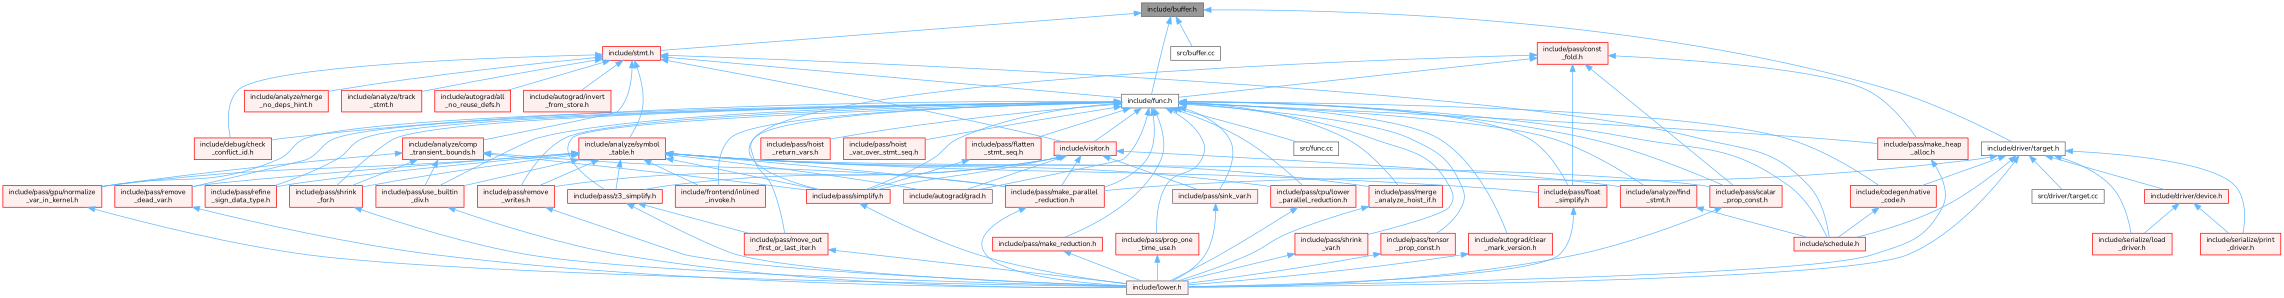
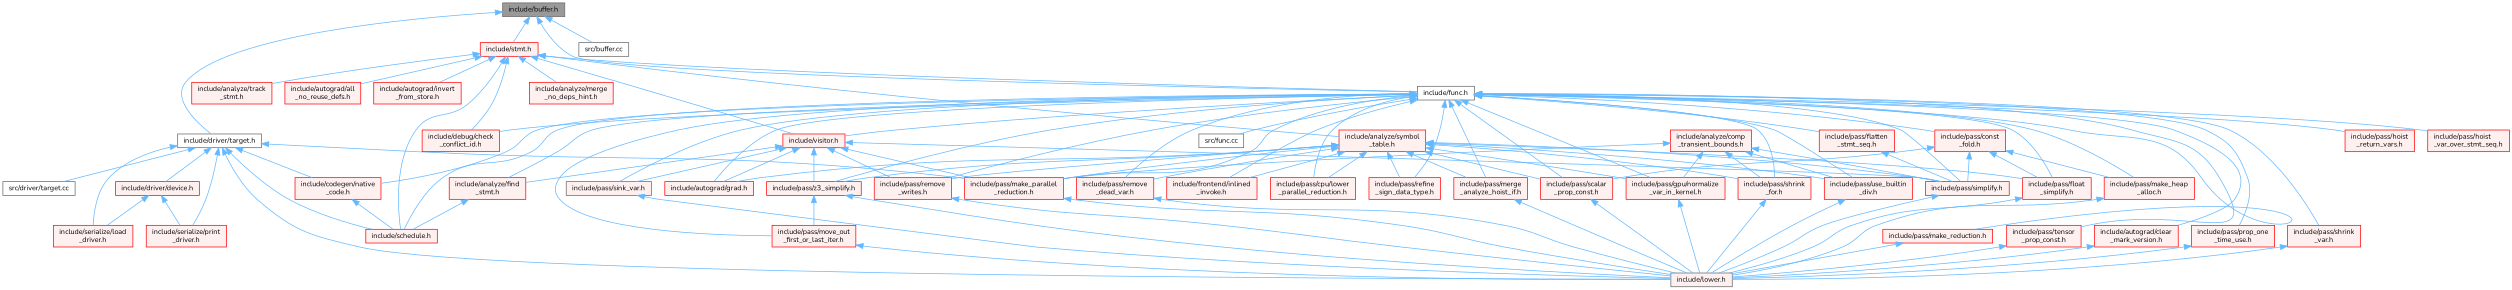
(1354, 78) -> (1709, 107)
(565, 123) -> none
(948, 196) -> (709, 188)
(1232, 248) -> none
